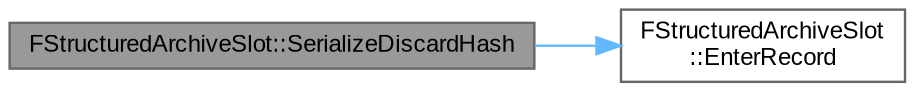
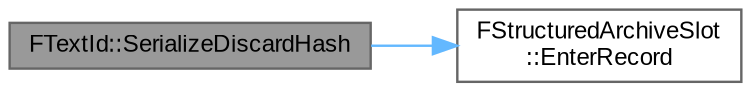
(272, 46) -> (190, 46)
